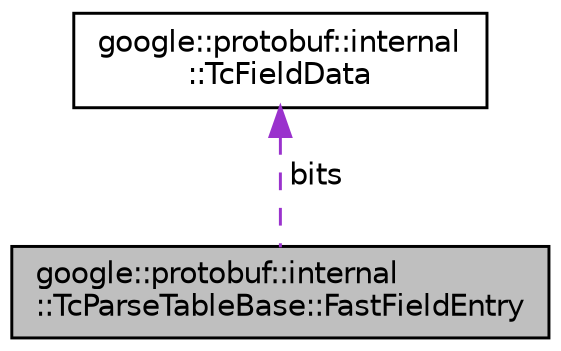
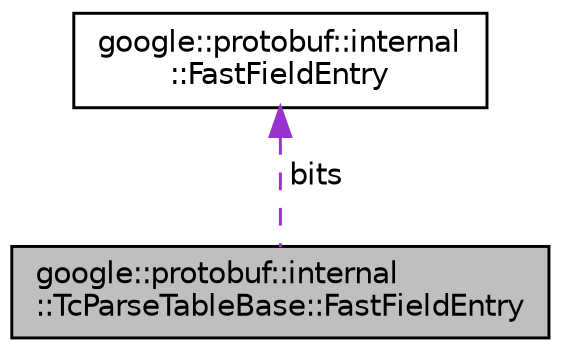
(280, 61) -> (280, 61)
